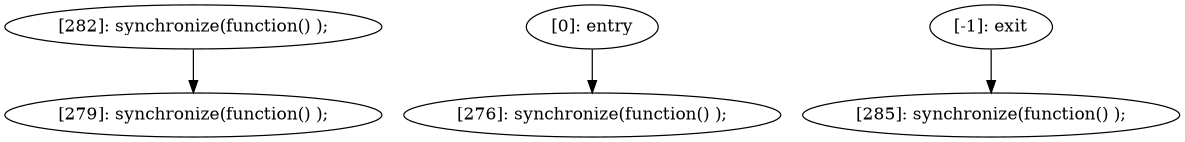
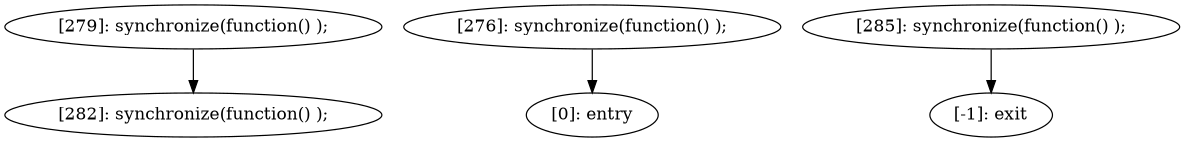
(193, 65) -> (193, 65)
(592, 65) -> (592, 65)
(991, 65) -> (991, 65)
